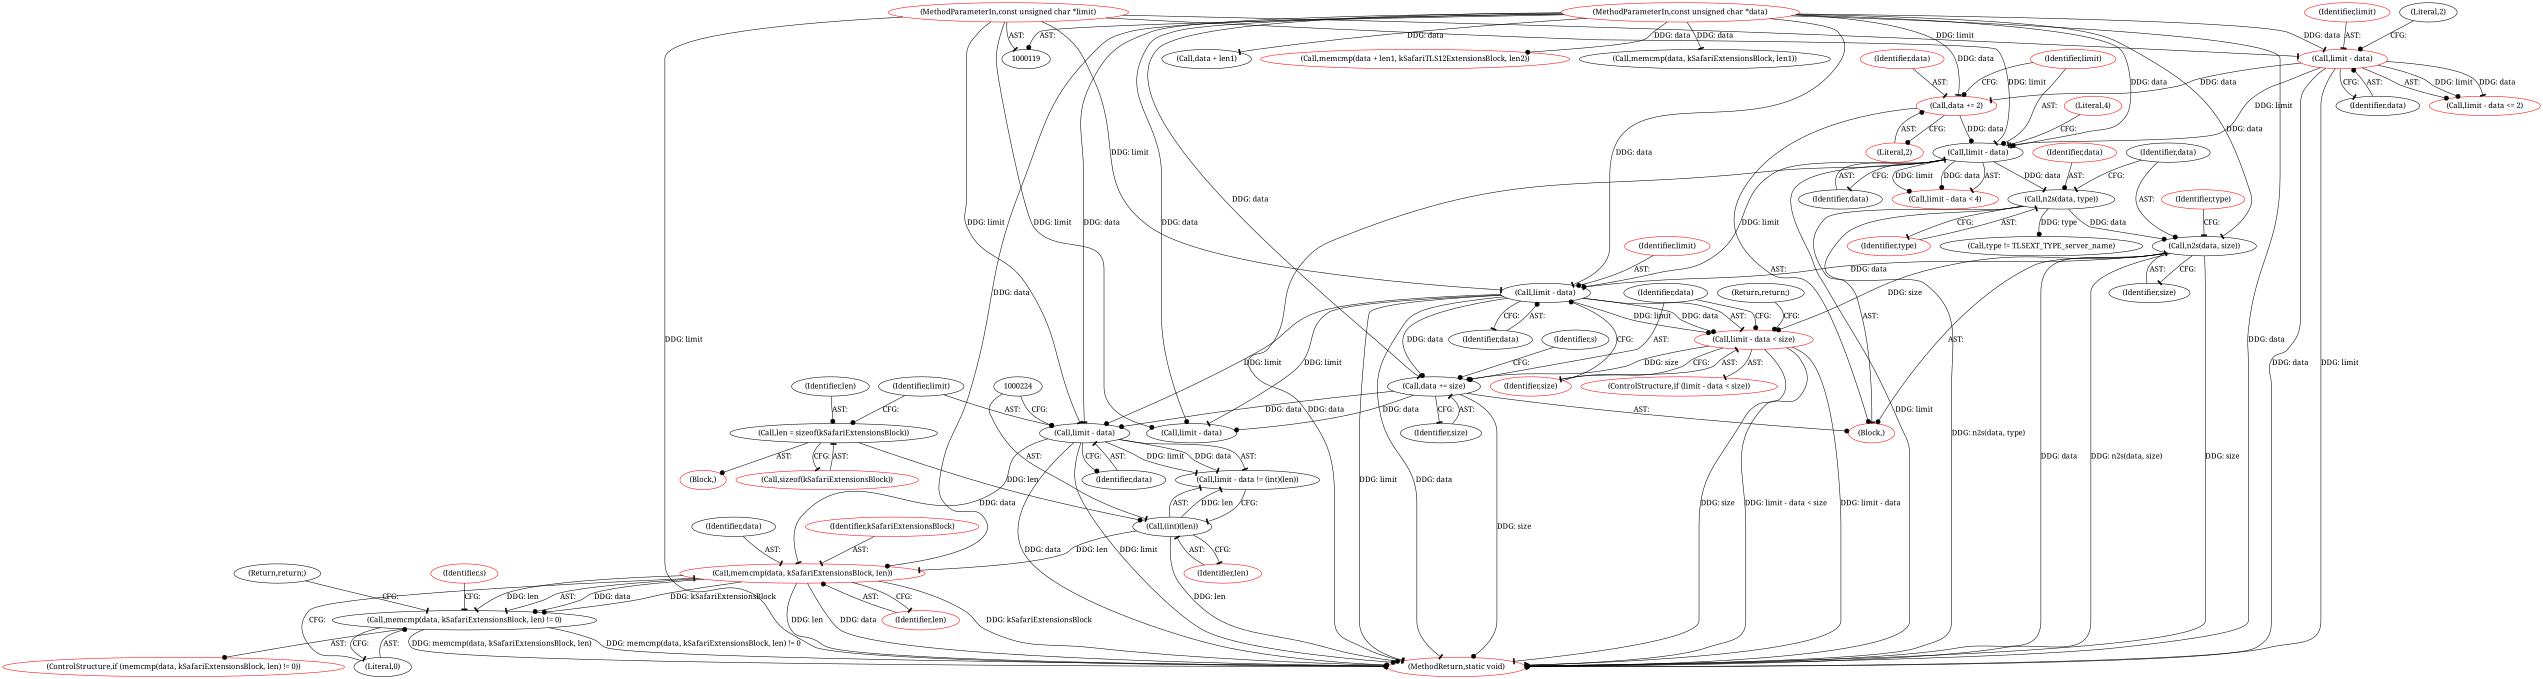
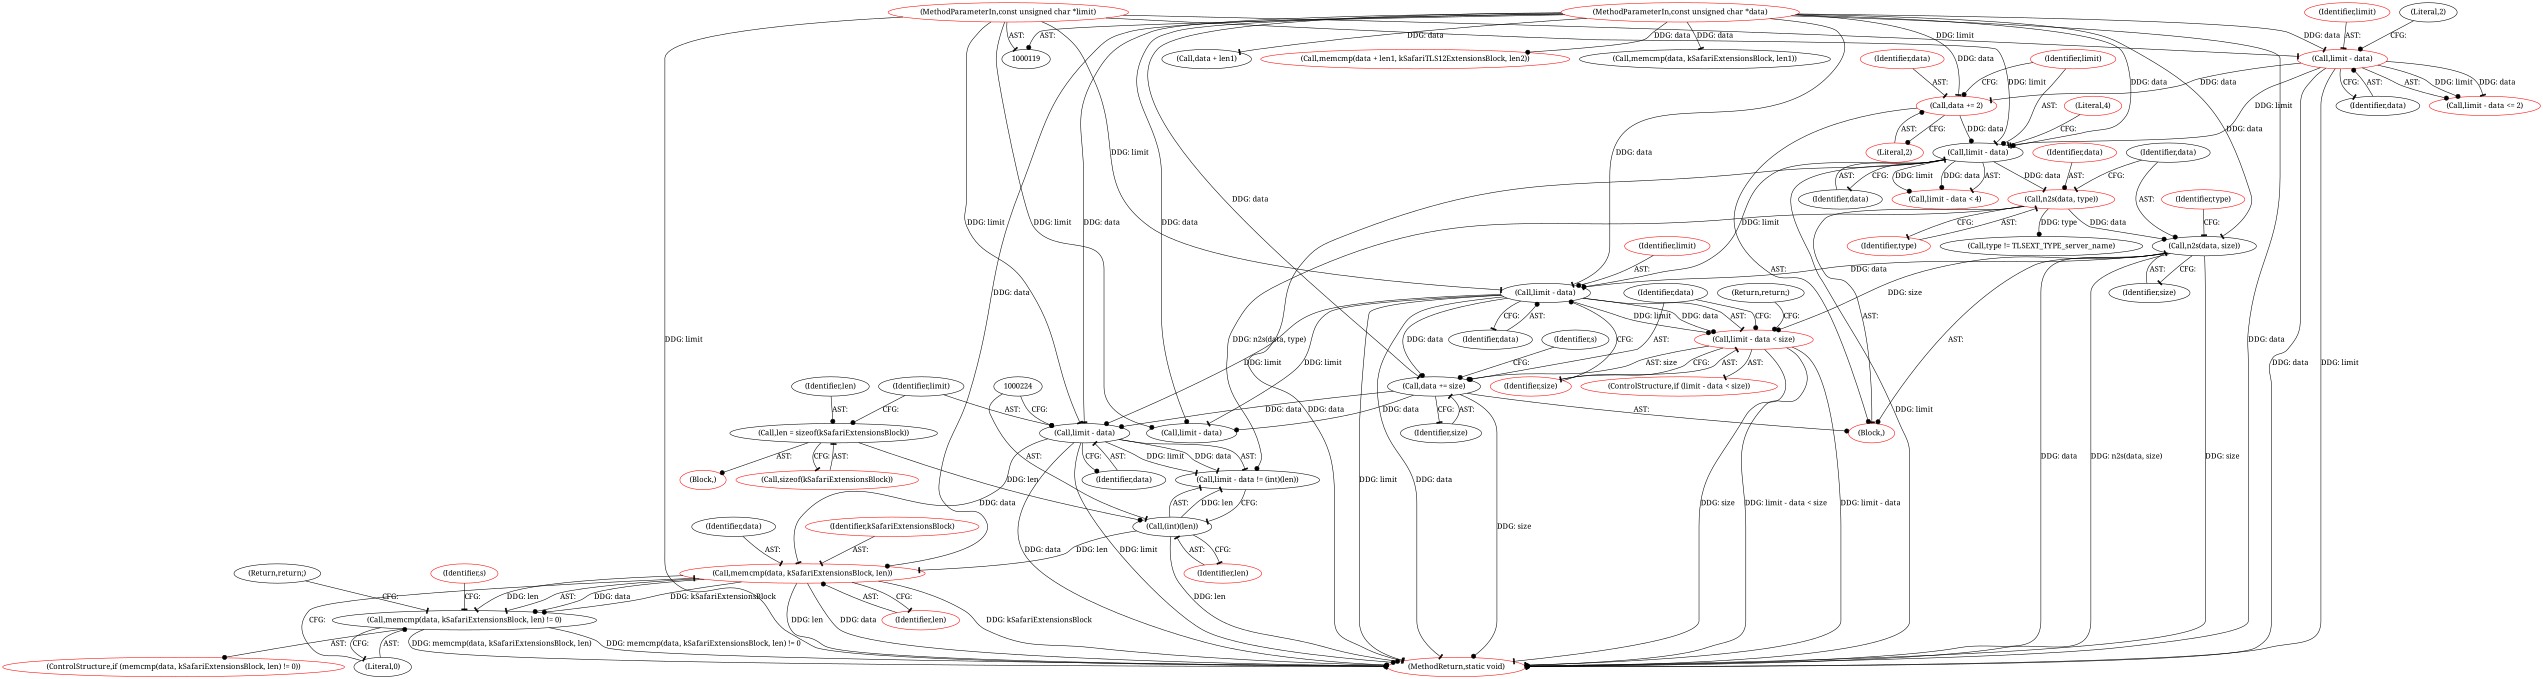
(2061, 199) -> (2061, 199)
(1661, 363) -> (1661, 363)
(1952, 502) -> (1541, 224)
